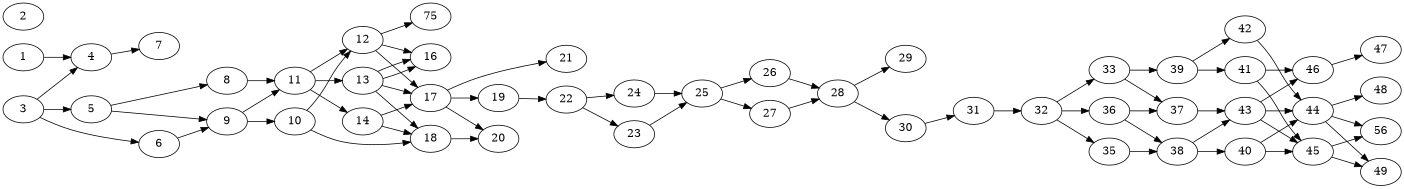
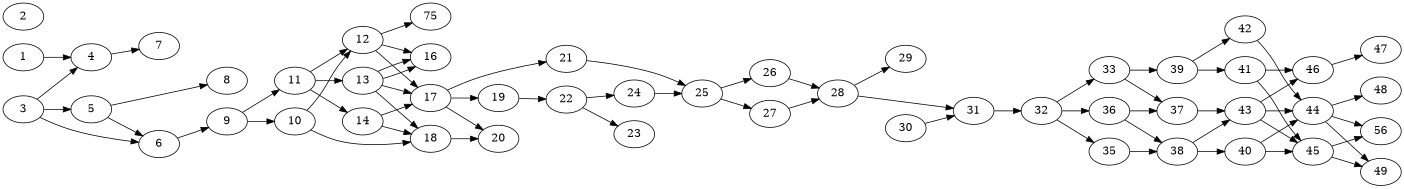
(257, 81) -> none
(868, 109) -> (902, 102)
(155, 115) -> (122, 125)
(665, 116) -> (634, 68)
